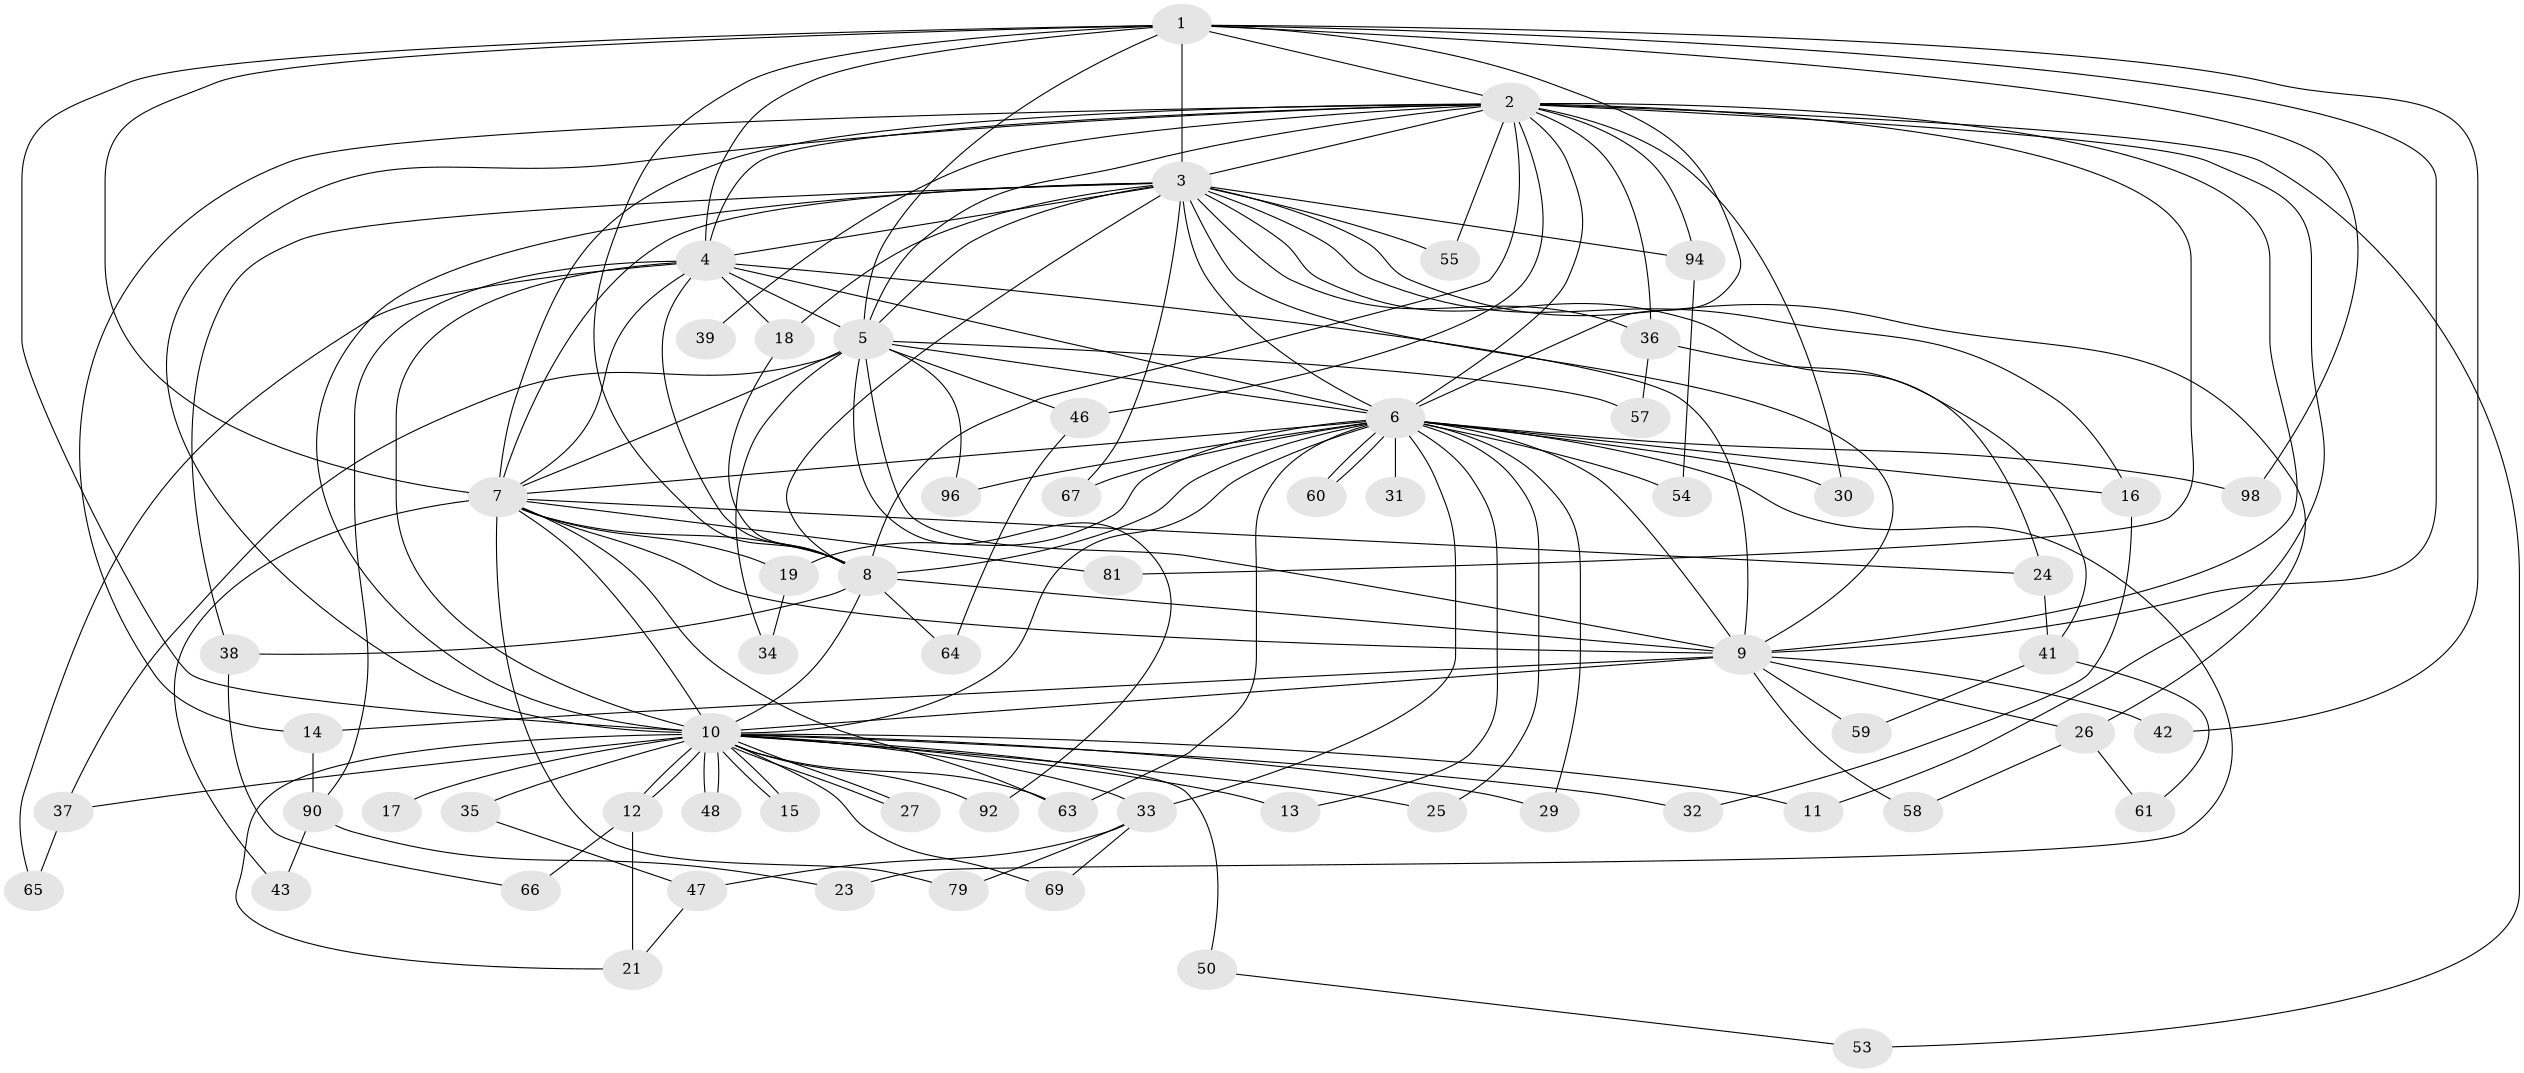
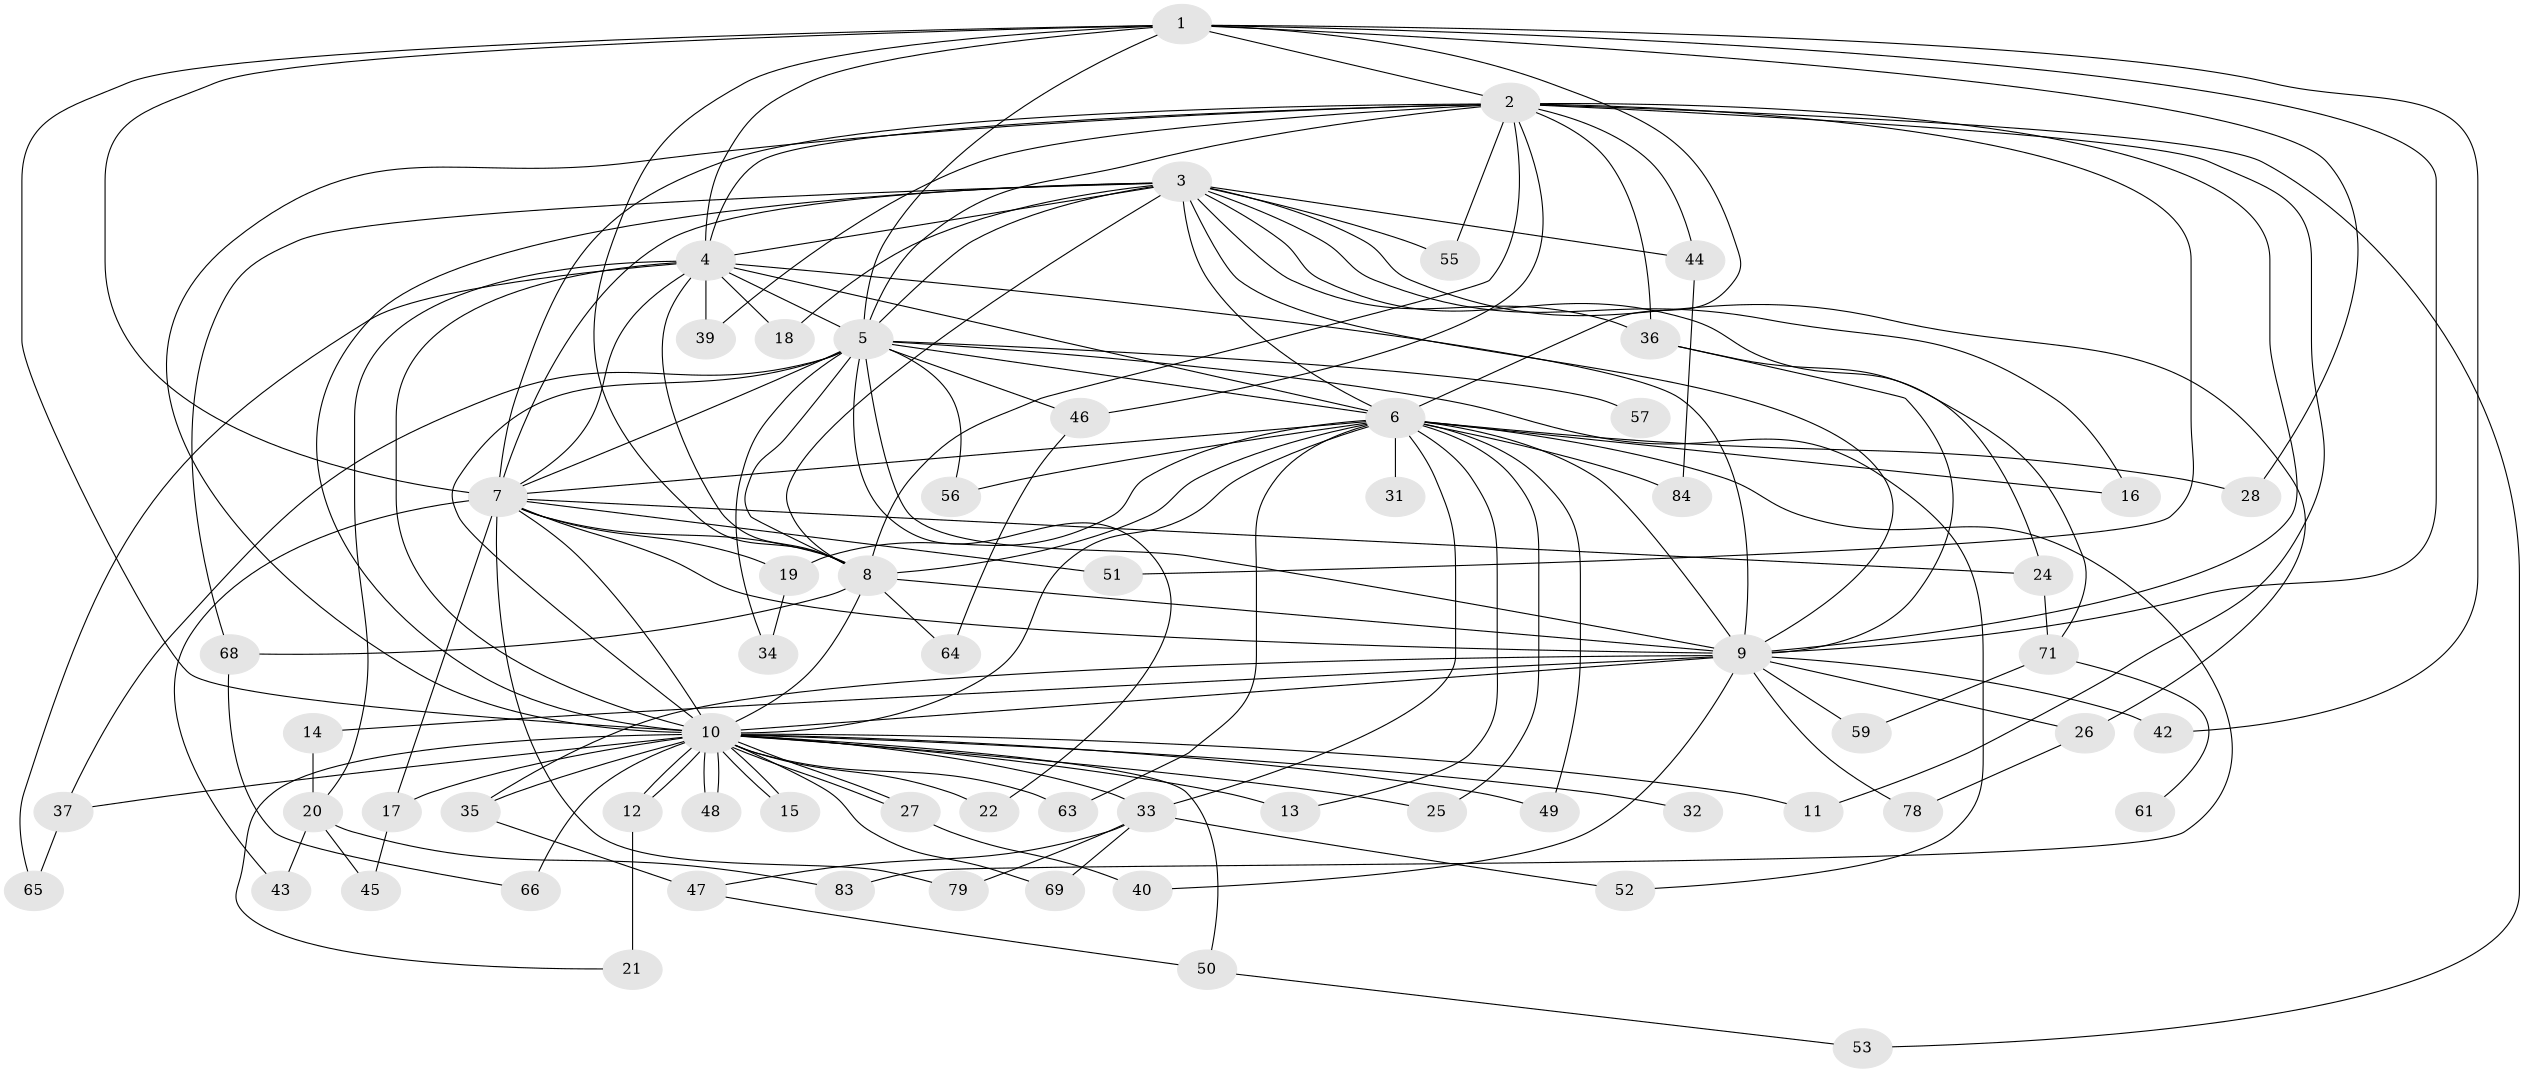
(1182, 100) -> none
(502, 135) -> none
(1346, 142) -> none
(1695, 260) -> (1695, 260)
(1563, 287) -> none
none -> (706, 300)
(1647, 371) -> (1939, 445)
none -> (480, 451)
(731, 491) -> (757, 466)
(951, 497) -> (951, 497)
(1071, 497) -> none
(1317, 497) -> none
(1682, 497) -> (1682, 497)
(1844, 497) -> none
(2251, 497) -> (2251, 497)
(1113, 576) -> (1113, 576)
(230, 654) -> (230, 654)
(2049, 654) -> (2049, 654)
none -> (1091, 670)
(760, 693) -> (443, 661)
(1986, 721) -> none
(2115, 773) -> none
(313, 812) -> (313, 812)
(989, 812) -> (989, 812)
(1550, 812) -> (1550, 812)
(1913, 812) -> (1913, 812)
(590, 846) -> (596, 790)
none -> (371, 891)
(845, 891) -> (845, 891)
none -> (1143, 891)
none -> (1625, 891)
(665, 930) -> (952, 933)
